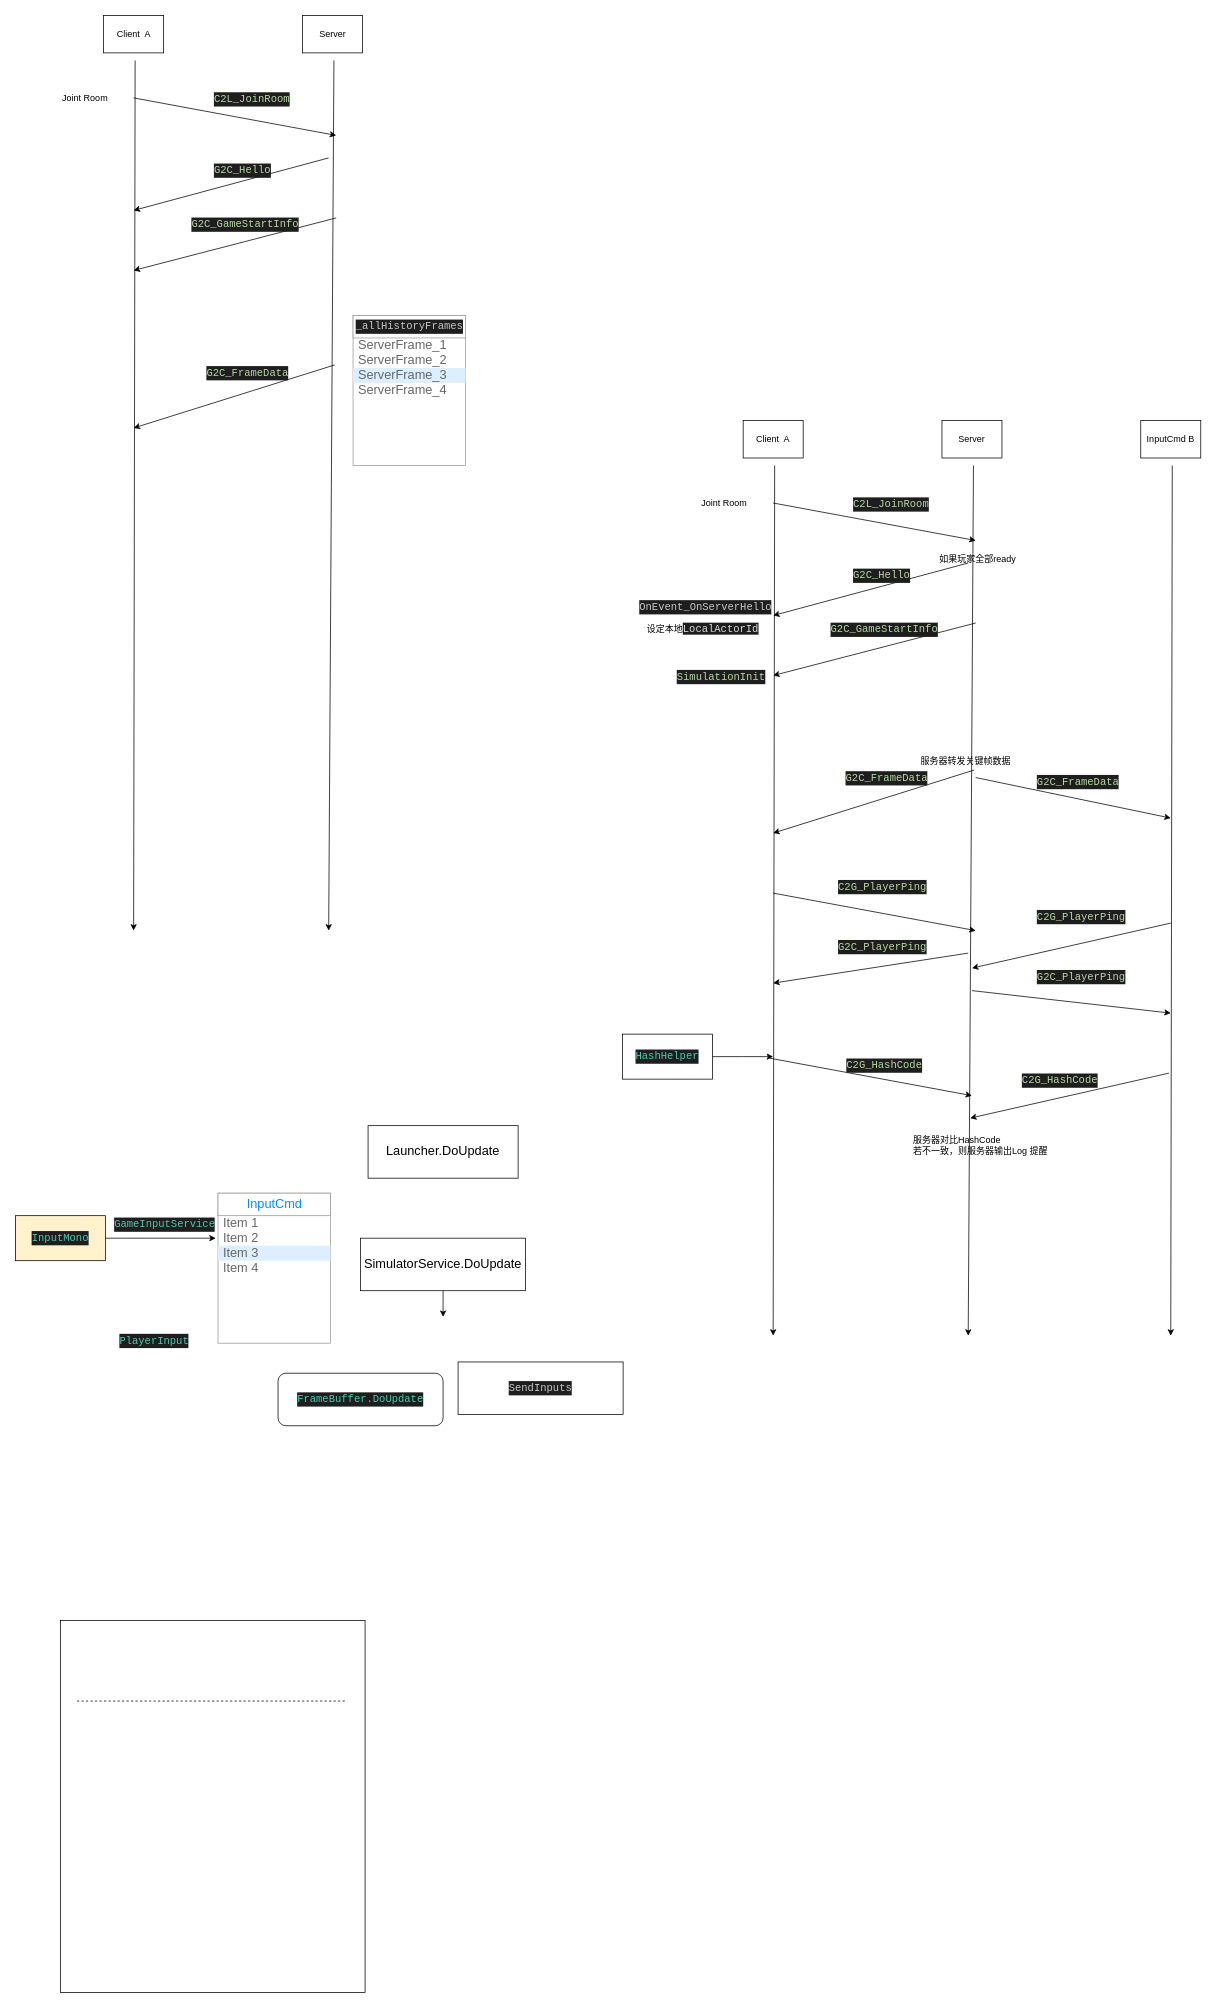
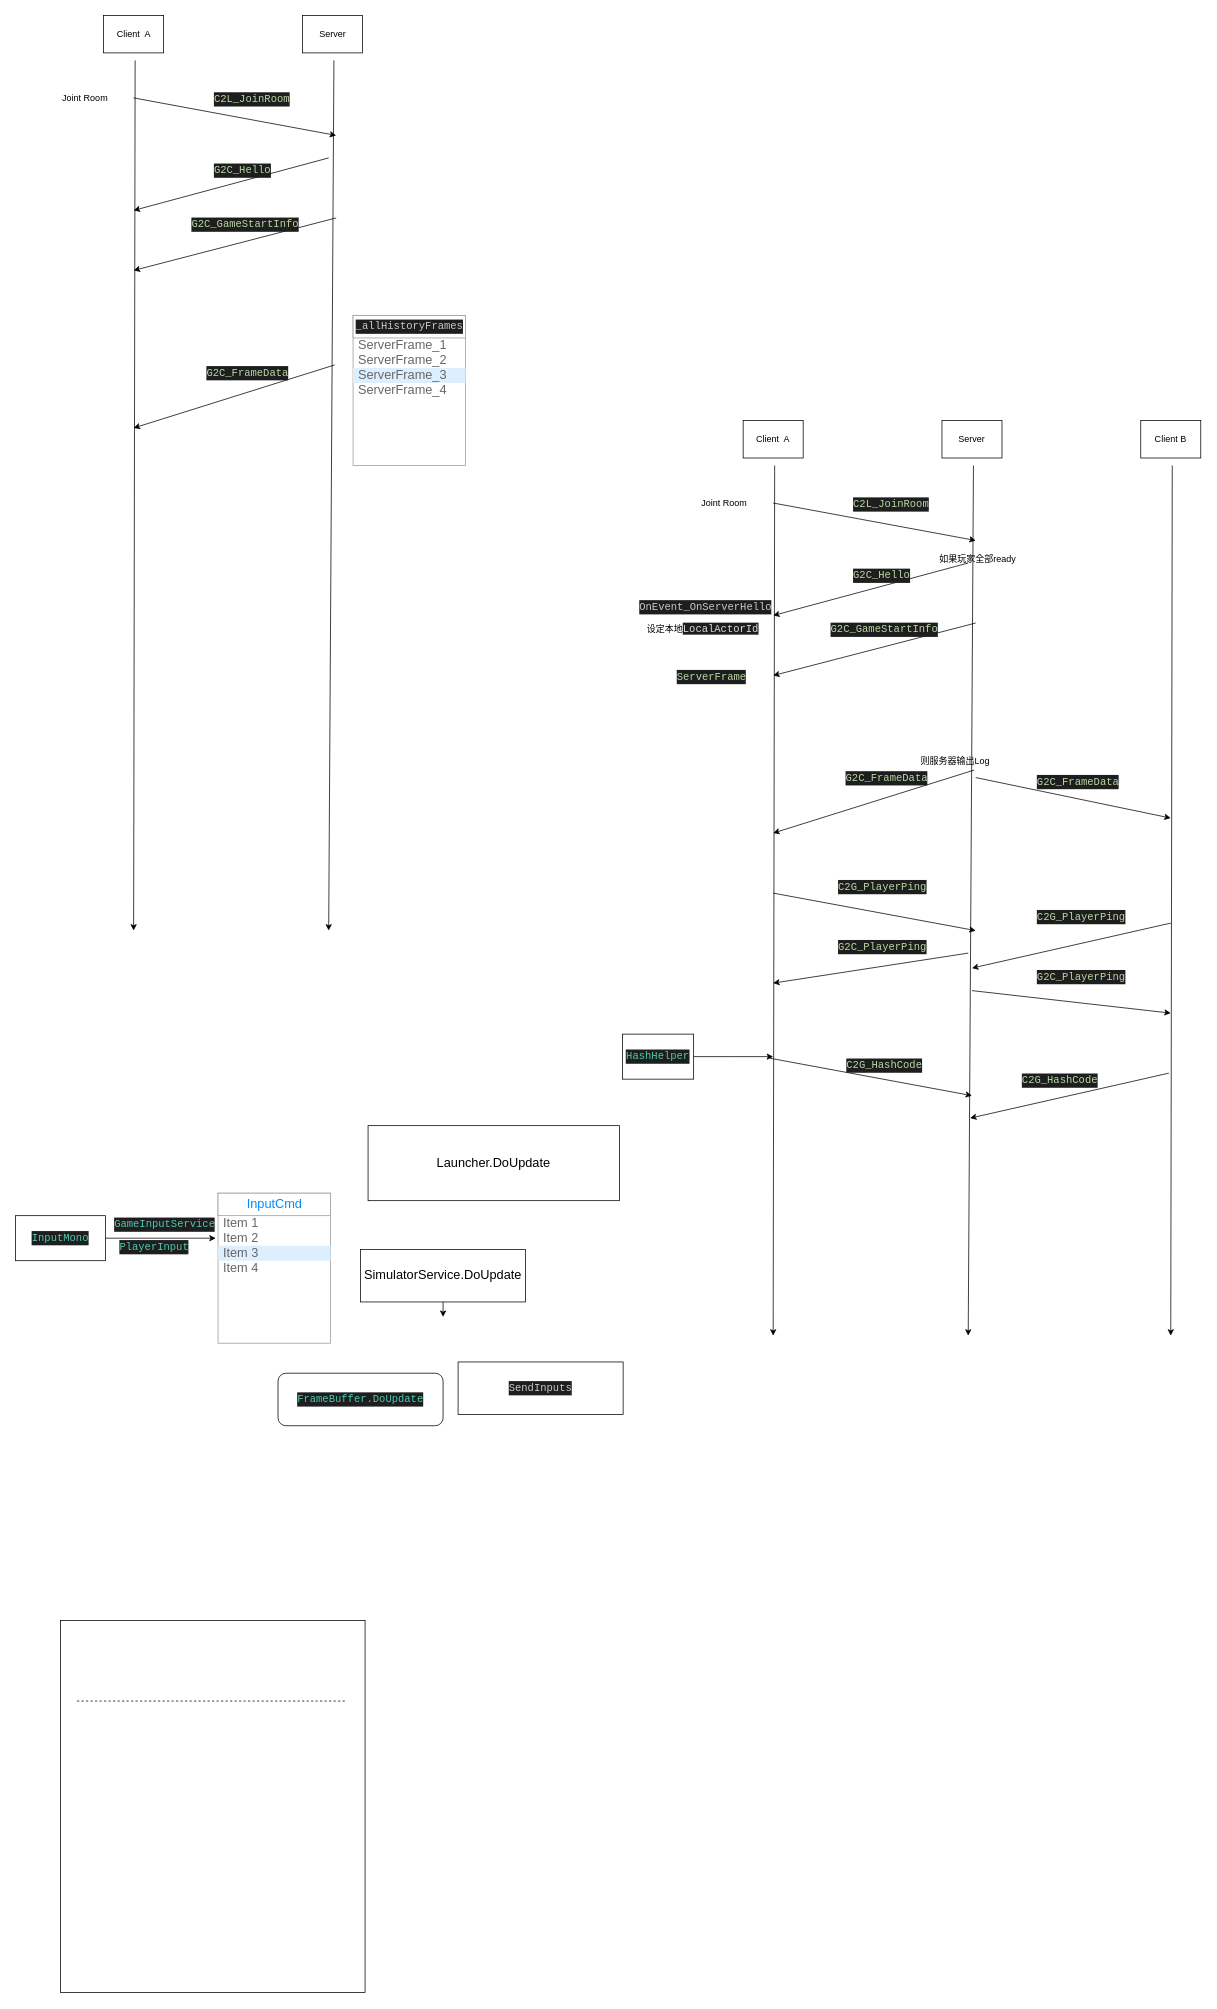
(1170, 439) -> (1170, 439)
(707, 676) -> (705, 676)
(966, 762) -> (955, 762)
(667, 1056) -> (658, 1056)
(983, 1144) -> none
(443, 1152) -> (494, 1163)
(60, 1238) -> (60, 1238)
(443, 1264) -> (443, 1275)
(156, 1339) -> (156, 1245)
